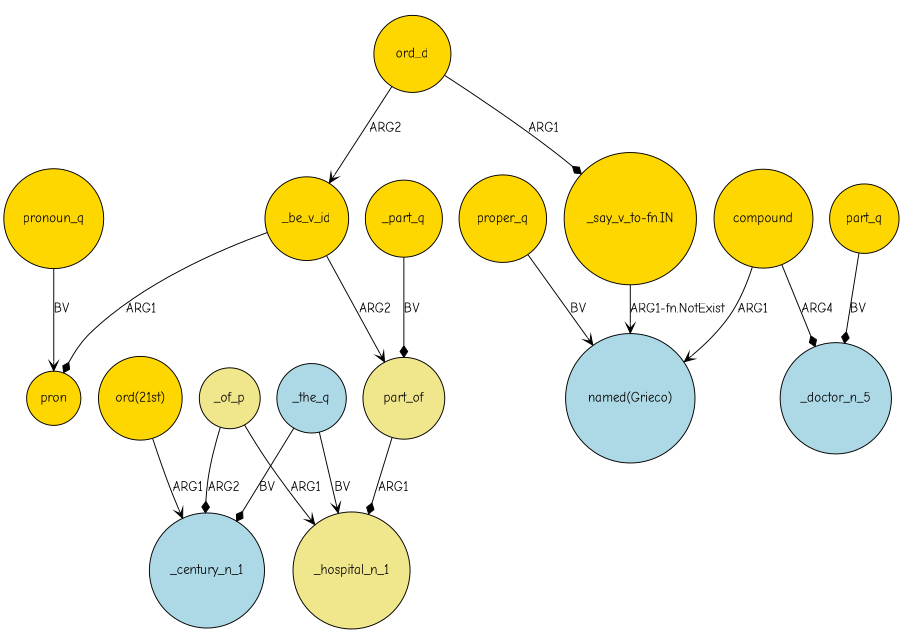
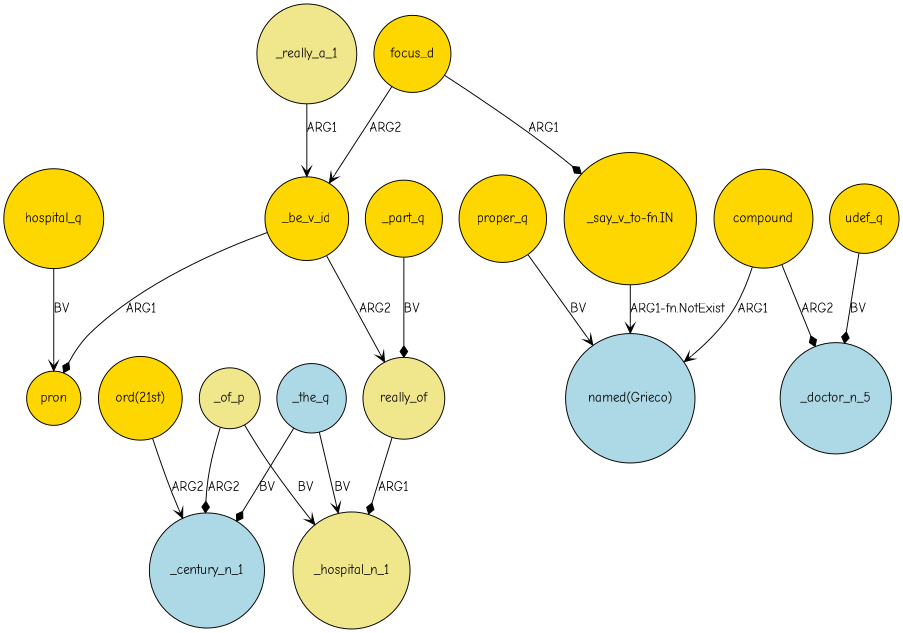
none -> (307, 54)
(412, 54) -> (412, 54)
(54, 219) -> (54, 219)
(864, 219) -> (864, 219)
(818, 309) -> (818, 309)
(404, 398) -> (404, 398)
(188, 487) -> (188, 487)
(306, 487) -> (306, 487)
